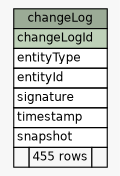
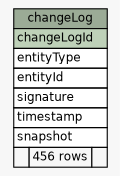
(61, 157) -> (61, 157)
